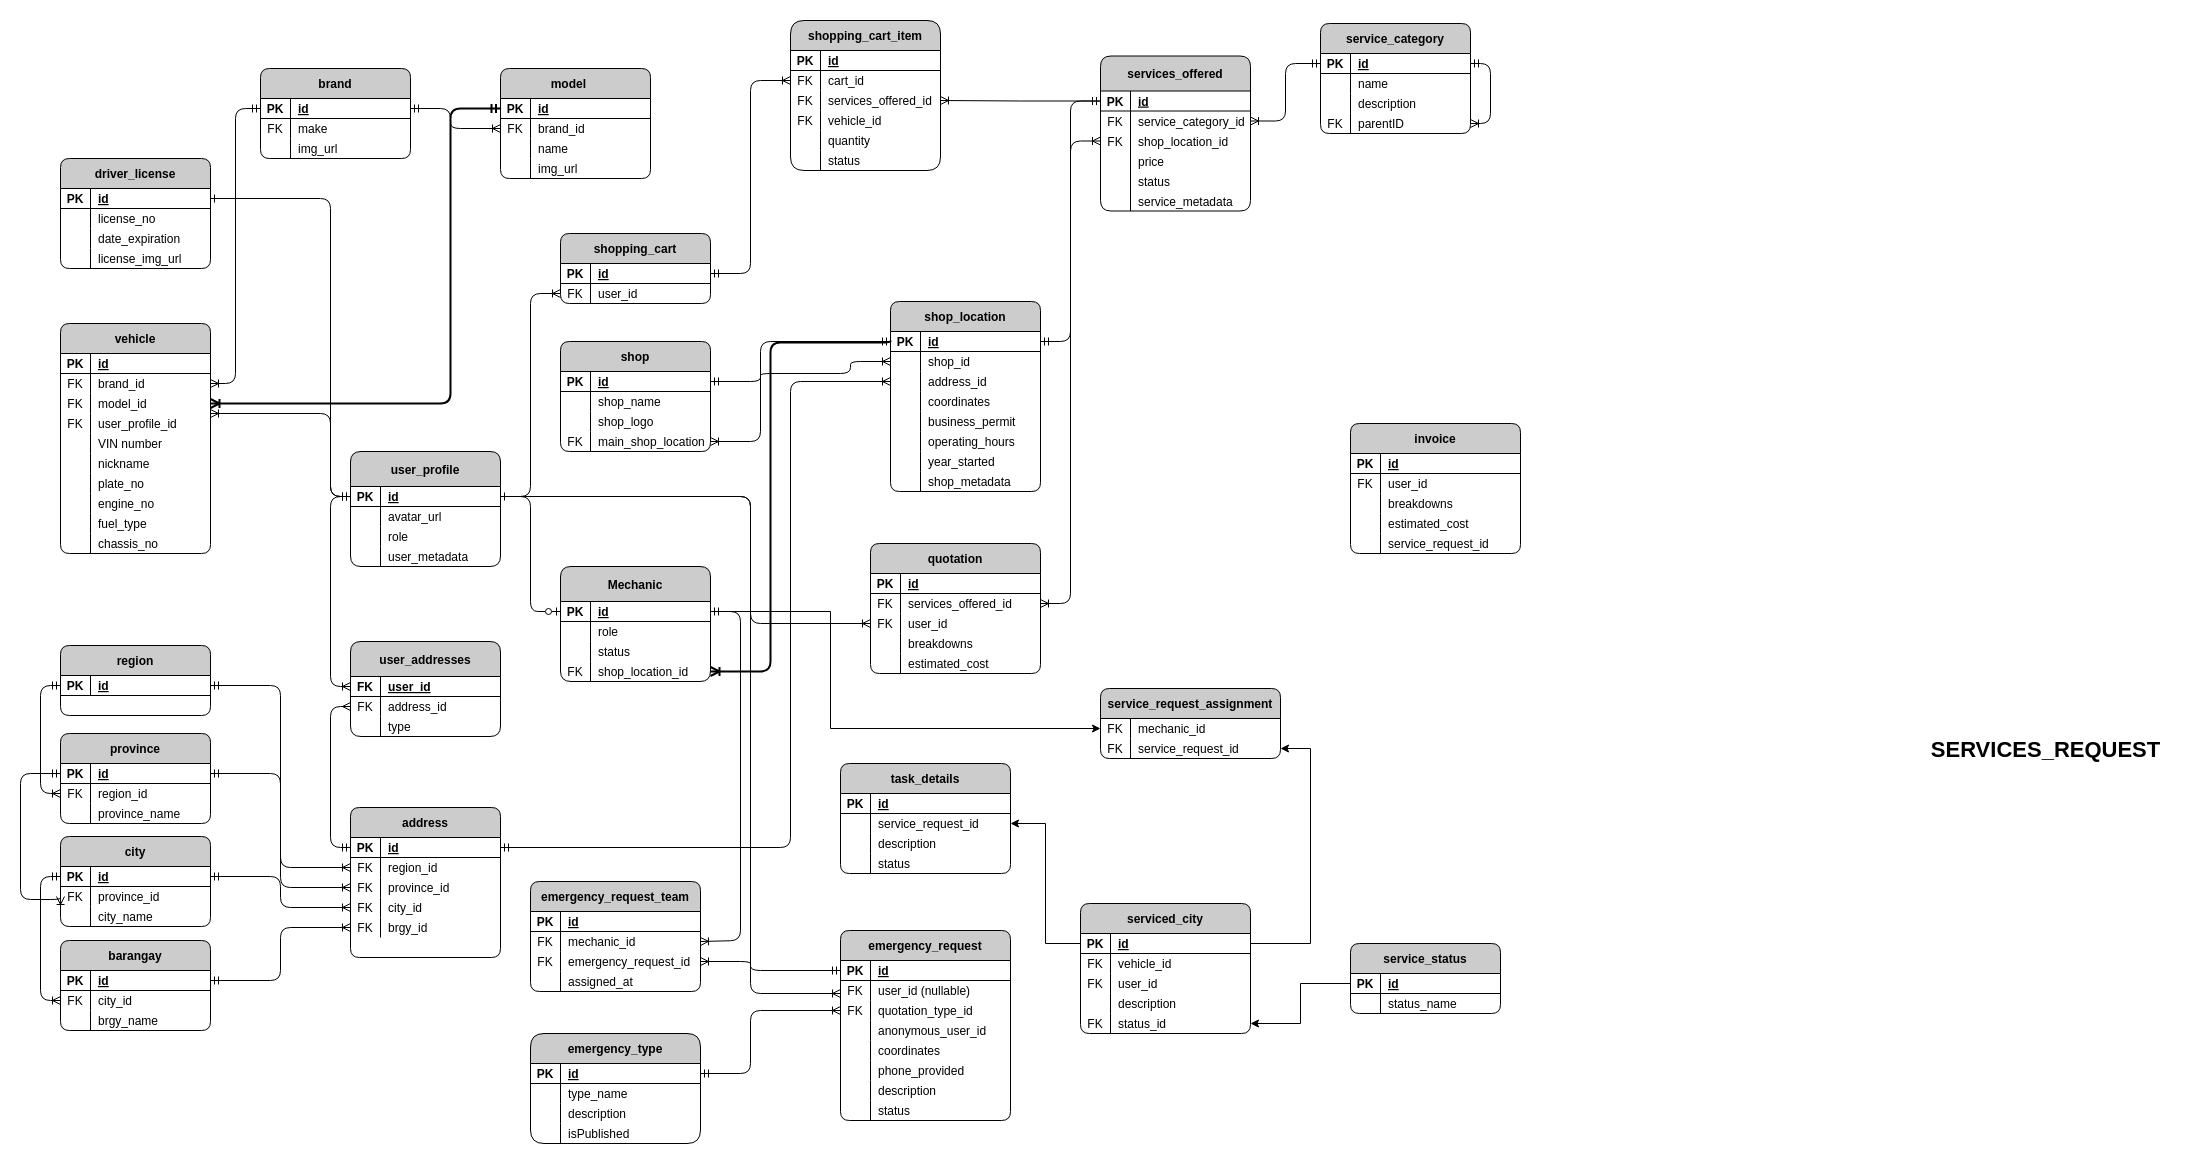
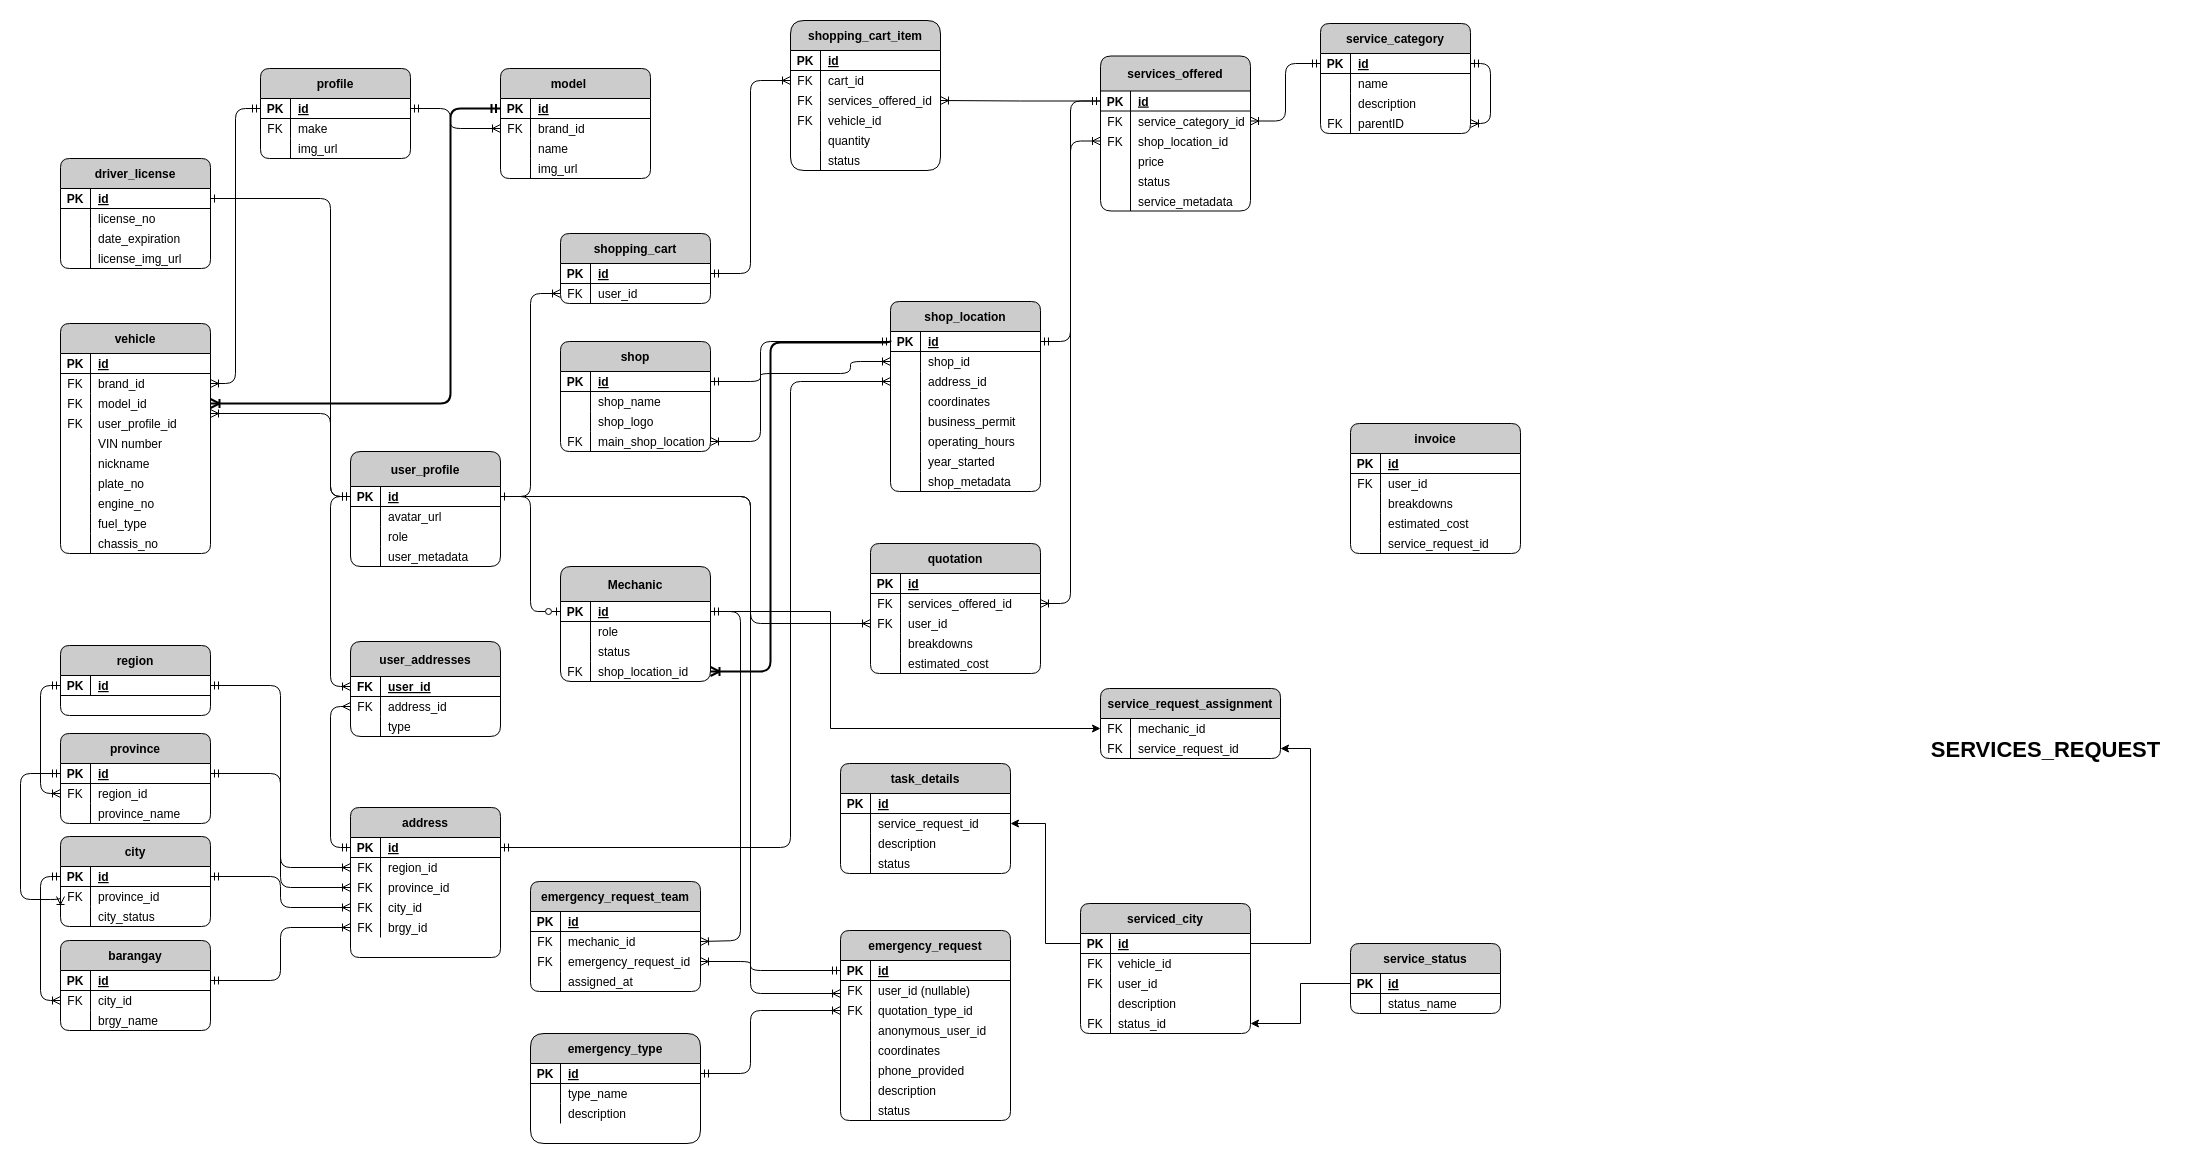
(335, 84) -> (335, 84)
(127, 917) -> (133, 917)
(631, 1134) -> none
